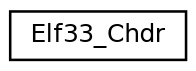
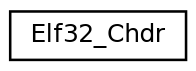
(98, 36) -> (98, 36)
